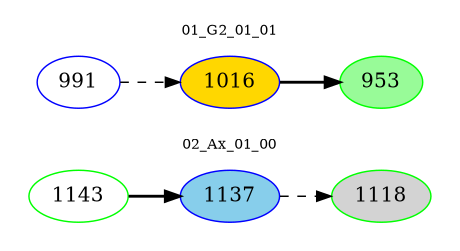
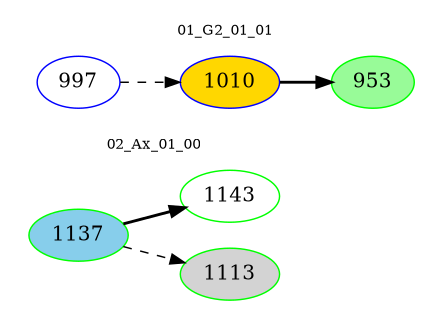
(79, 82) -> (79, 82)
(230, 82) -> (230, 82)
(147, 196) -> (147, 218)
(230, 196) -> (79, 235)
(381, 196) -> (230, 274)
